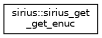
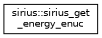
(51, 19) -> (51, 19)
